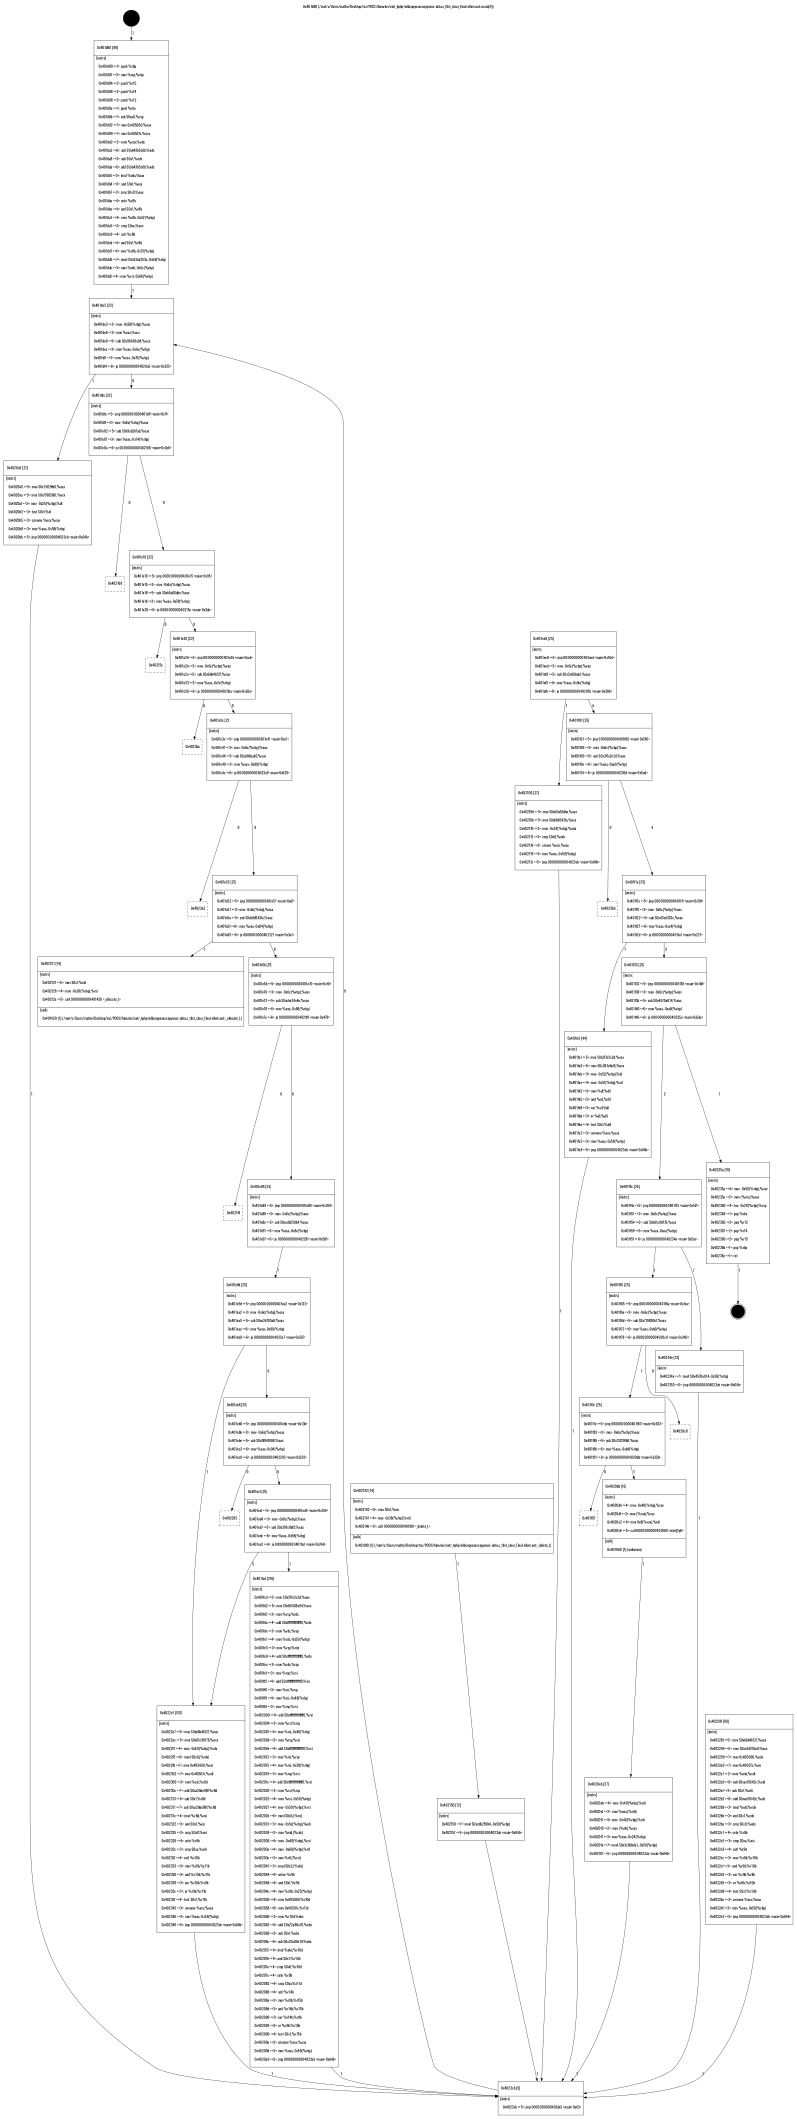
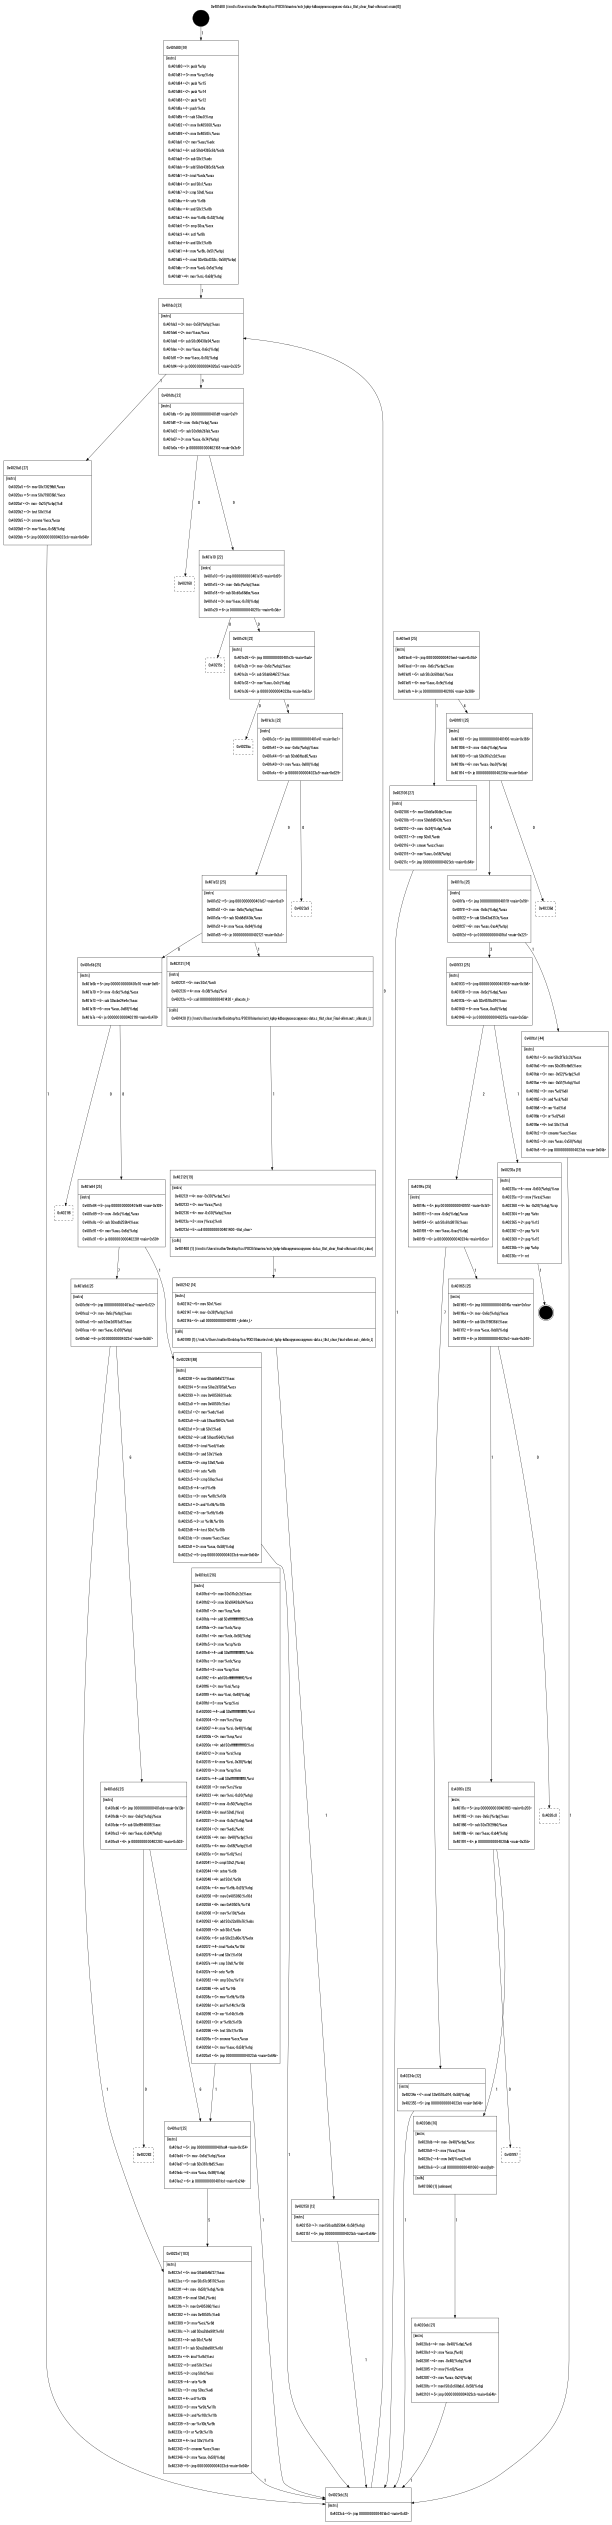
none -> (273, 1213)
none -> (165, 1300)
(289, 1560) -> (213, 2091)
